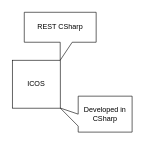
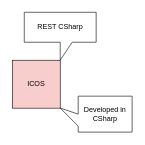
(36, 84) -> (36, 84)
